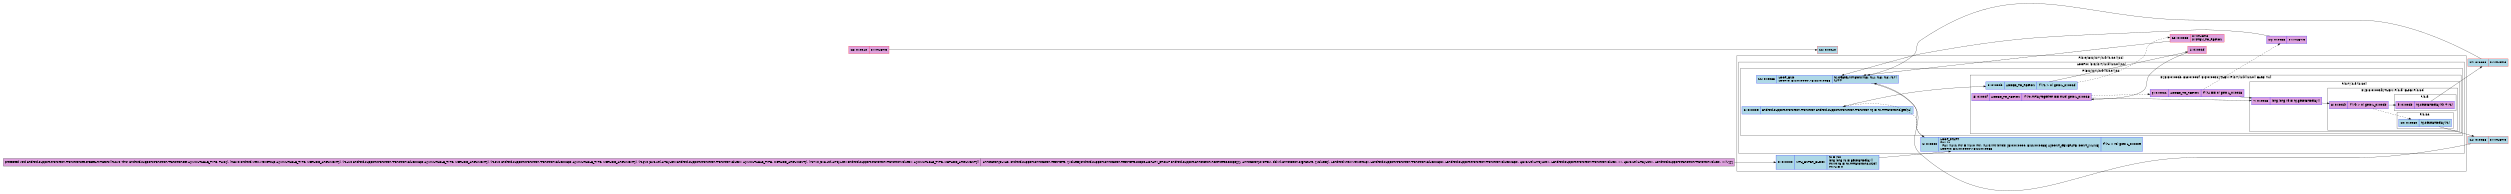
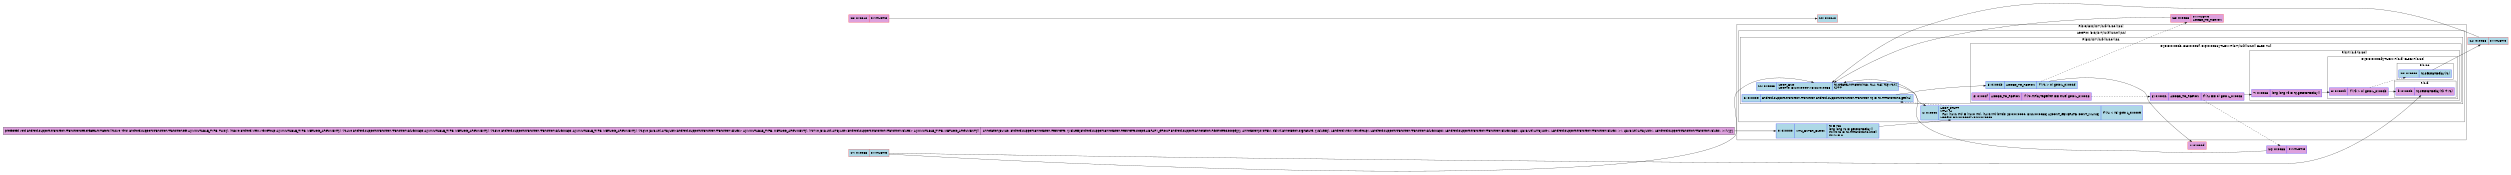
(2207, 40) -> (2207, 20)
(2456, 84) -> (1664, 162)
(2146, 86) -> none
(2170, 99) -> none
(1946, 143) -> (1947, 111)
